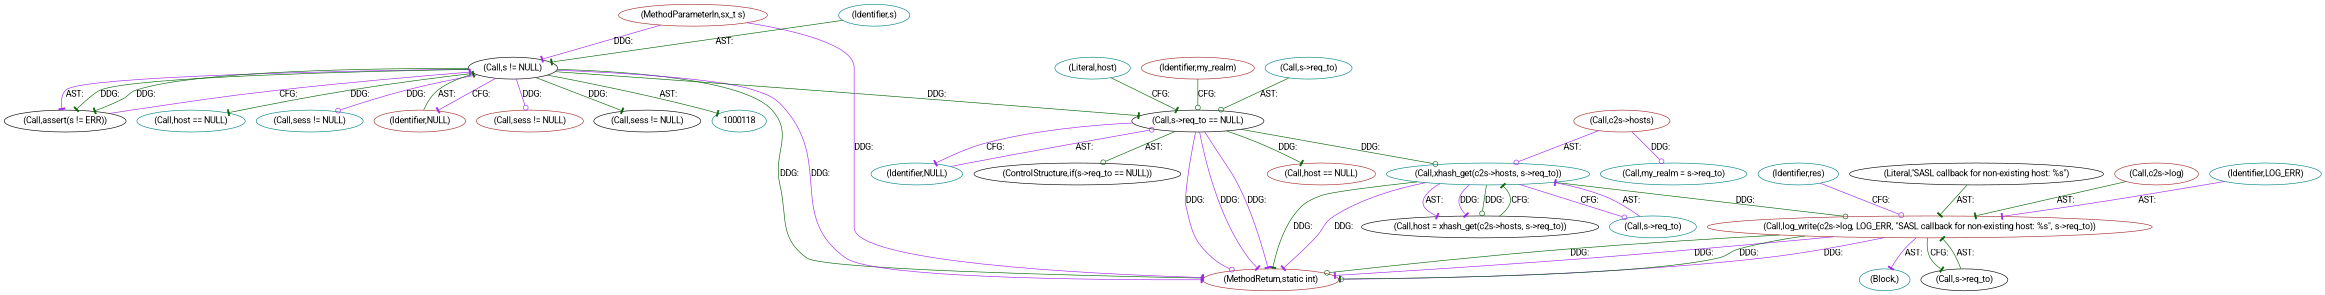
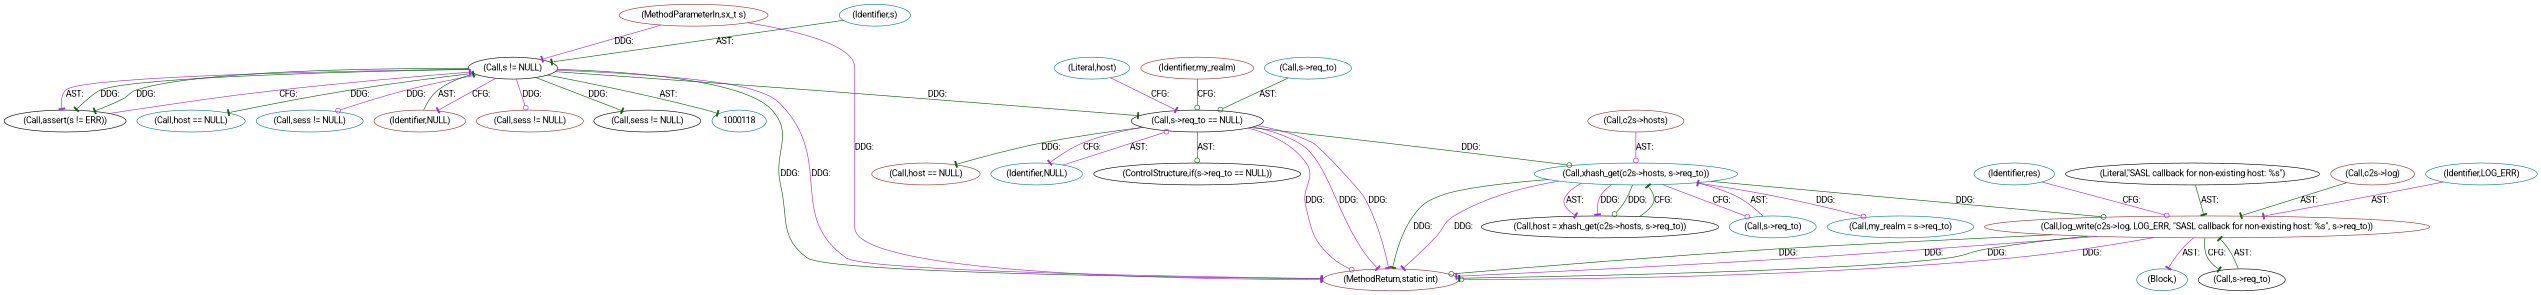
(1143, 93) -> (1142, 93)
(1646, 146) -> (1779, 197)
